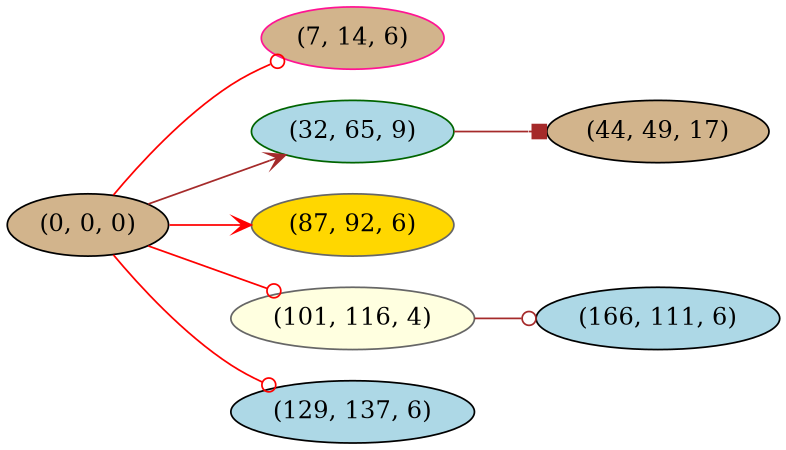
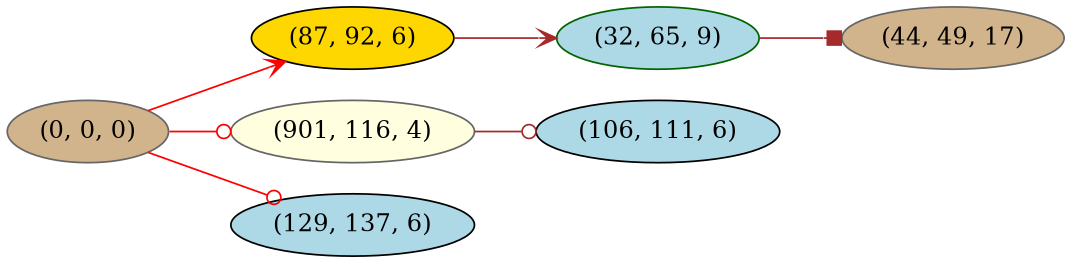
(353, 38) -> none
(658, 132) -> (953, 38)
(209, 182) -> (496, 38)
(88, 225) -> (88, 132)
(353, 225) -> (353, 38)
(353, 318) -> (353, 132)
(658, 318) -> (658, 132)
